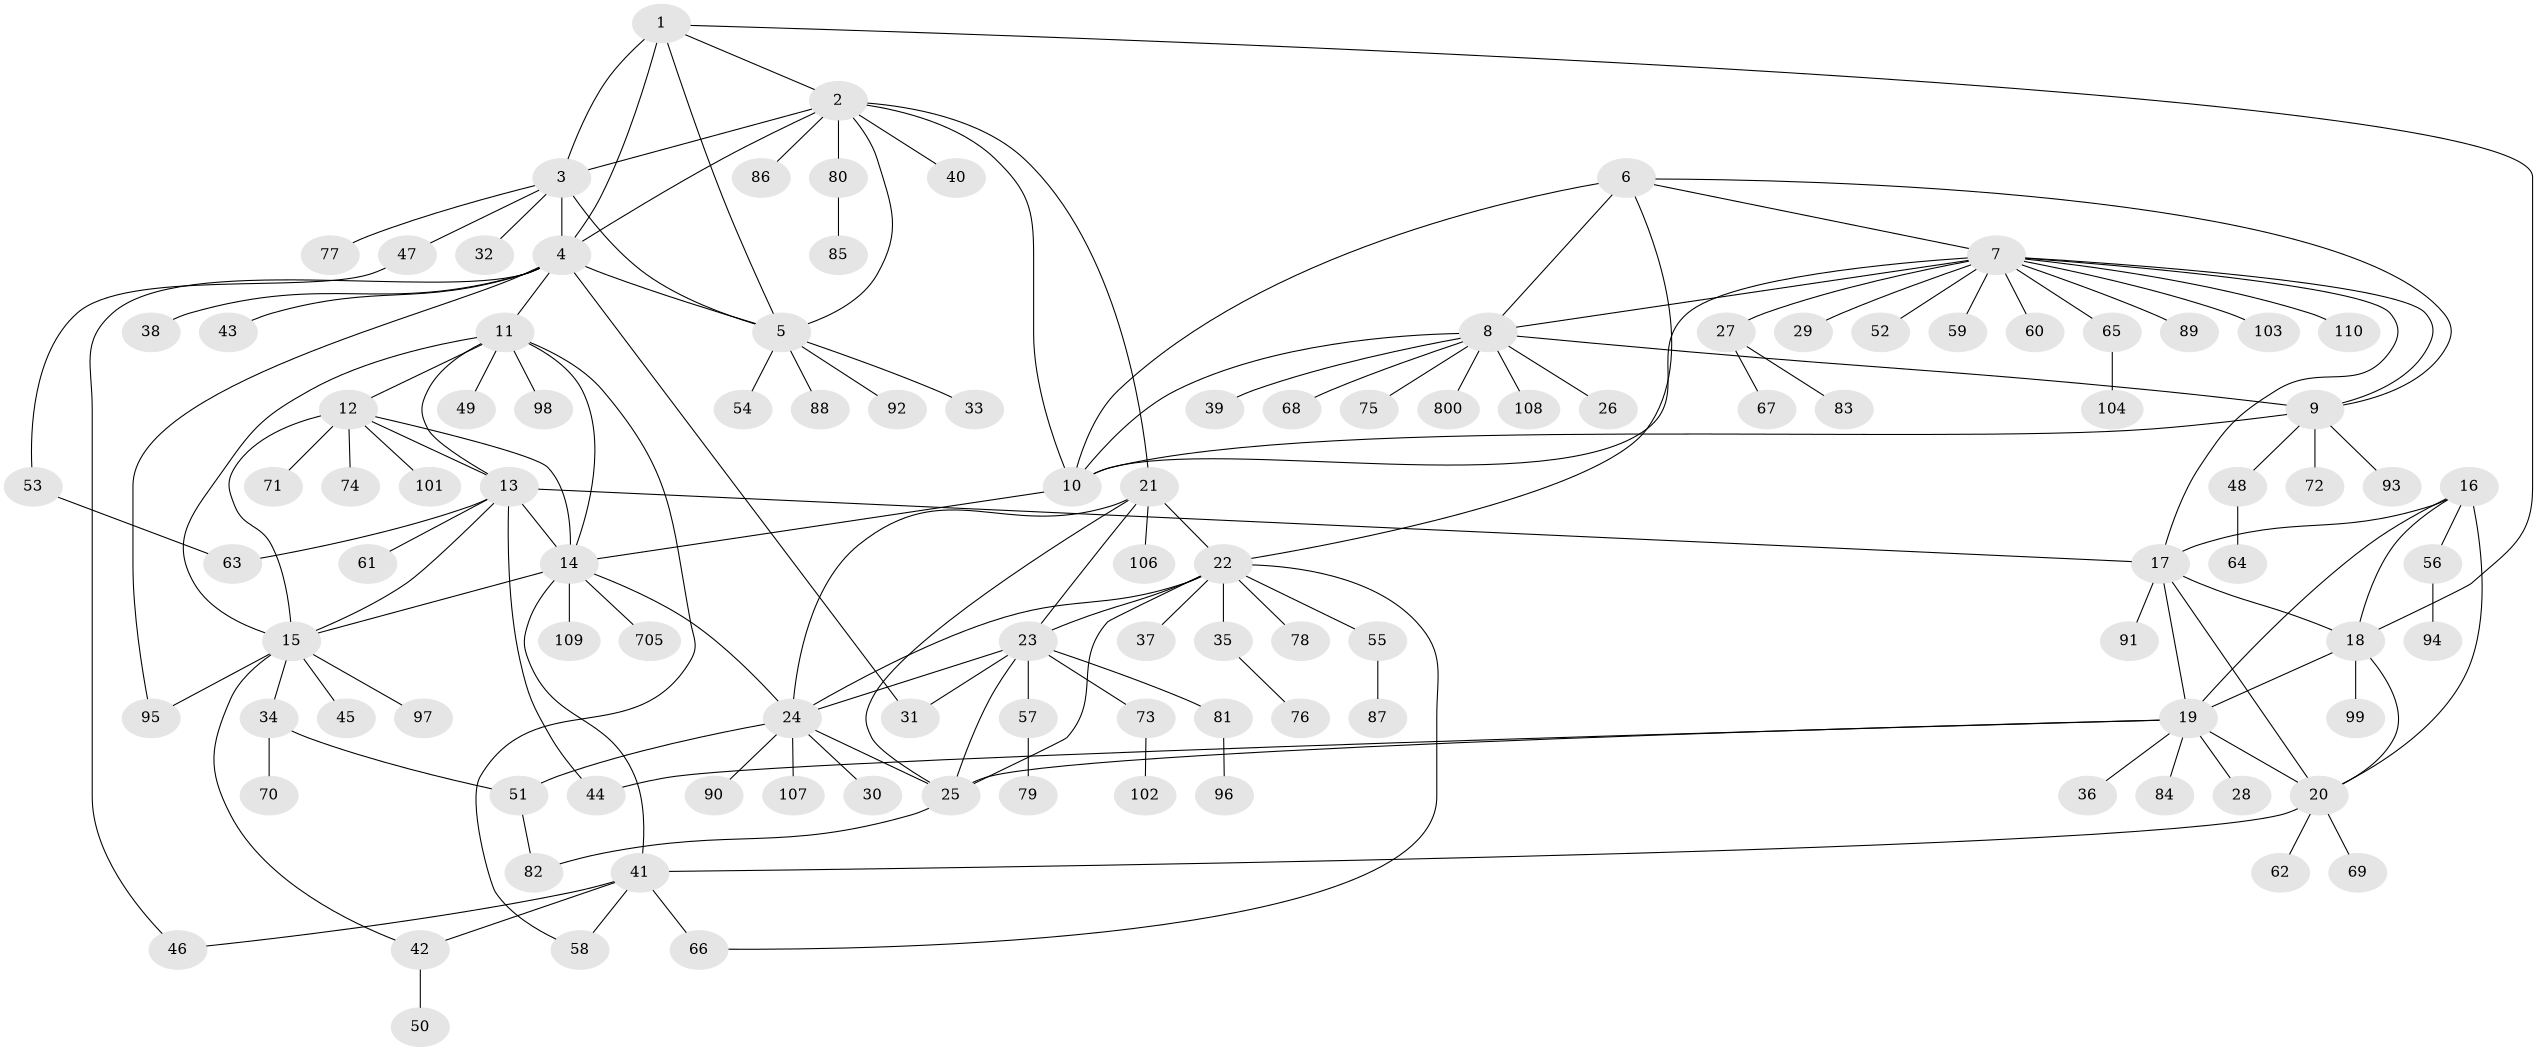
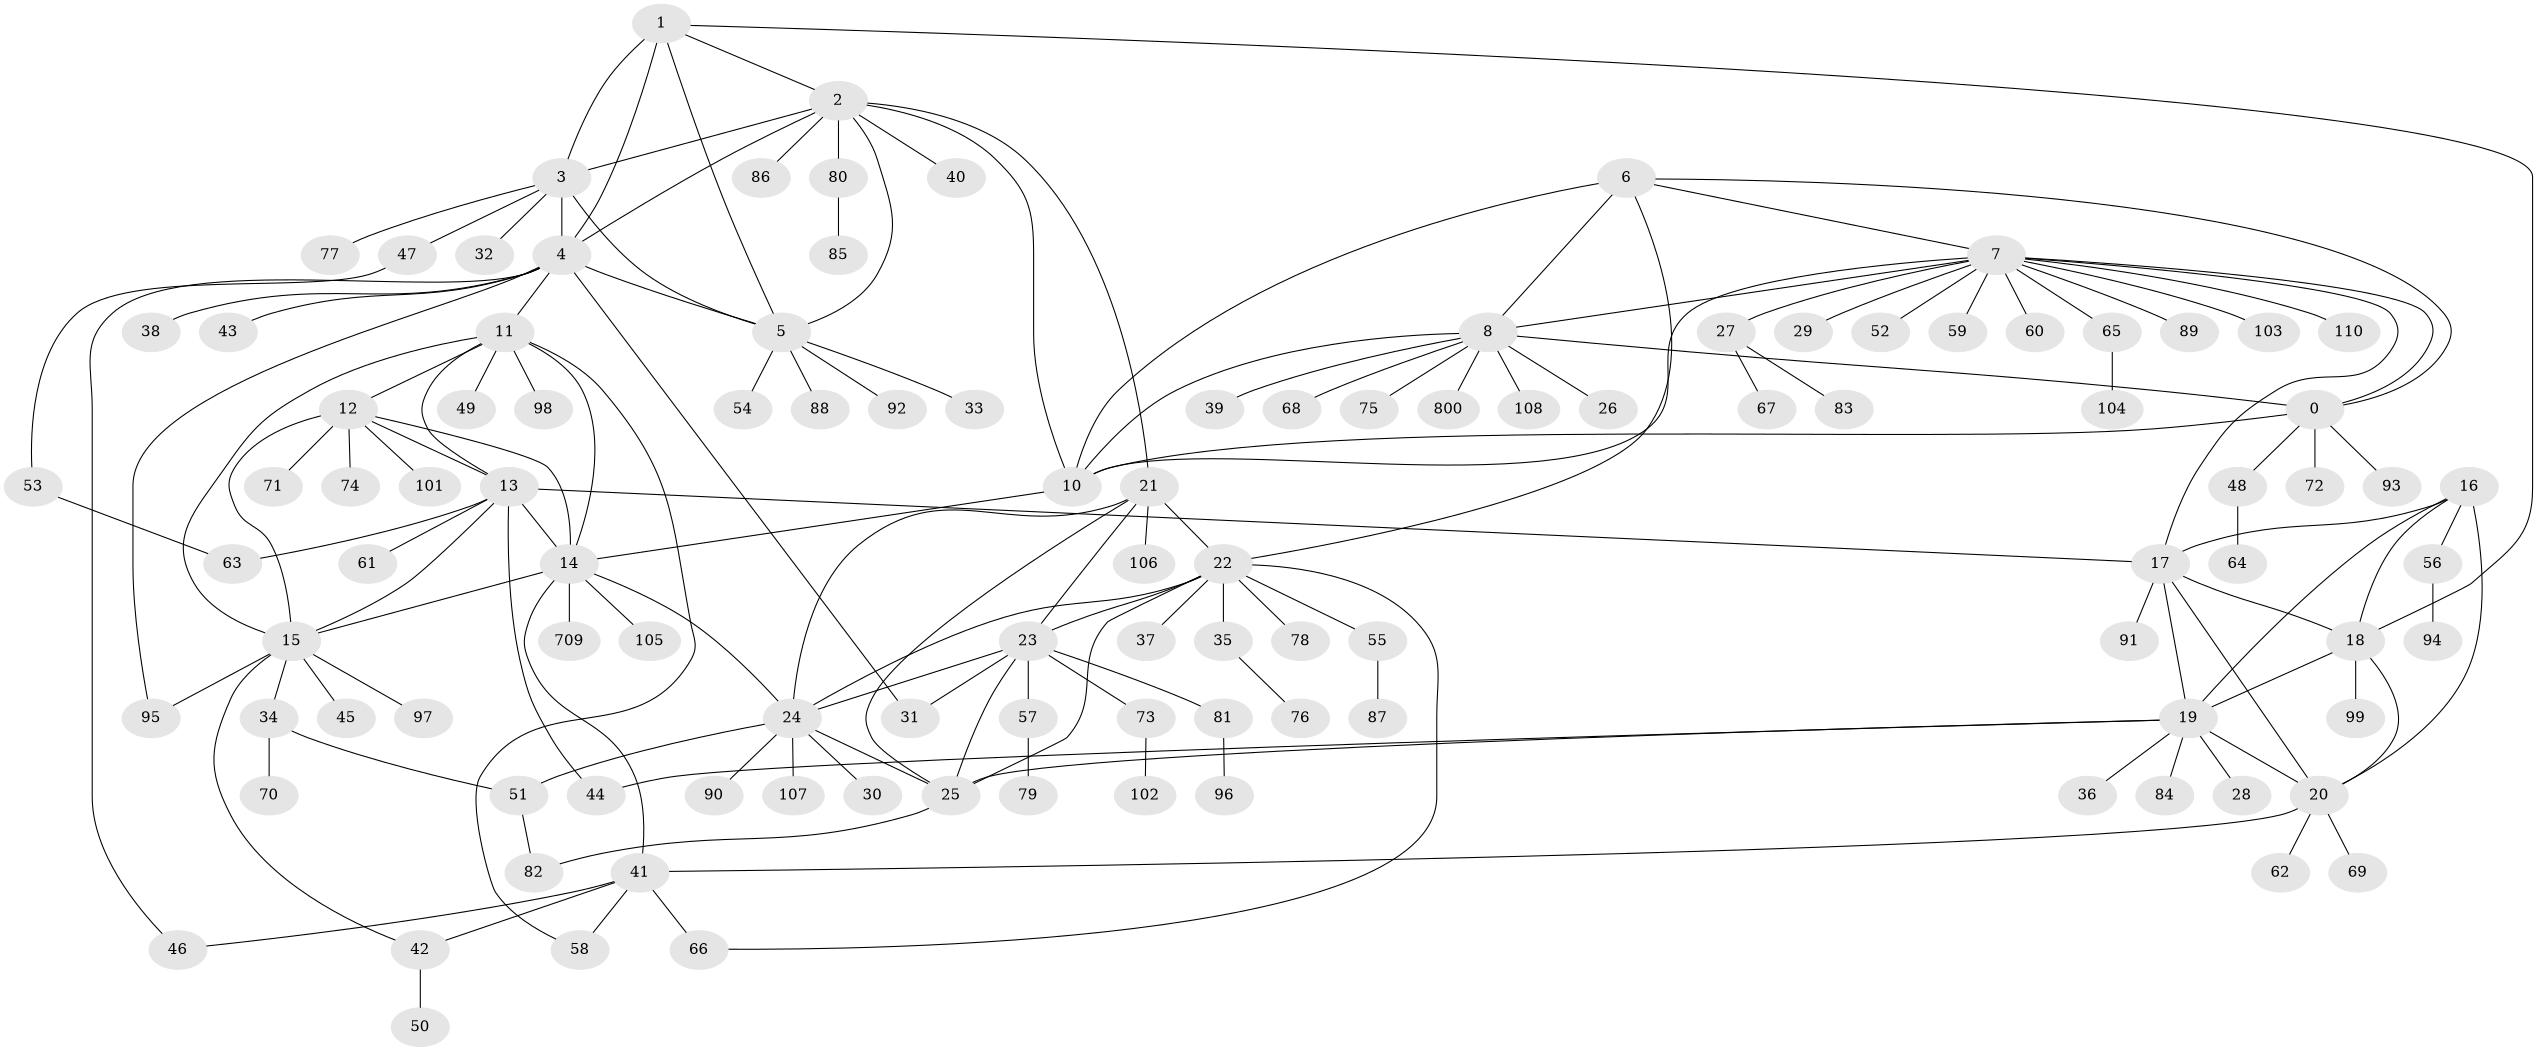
(2315, 410) -> (2315, 410)
(569, 641) -> (569, 641)
(650, 641) -> (650, 641)
